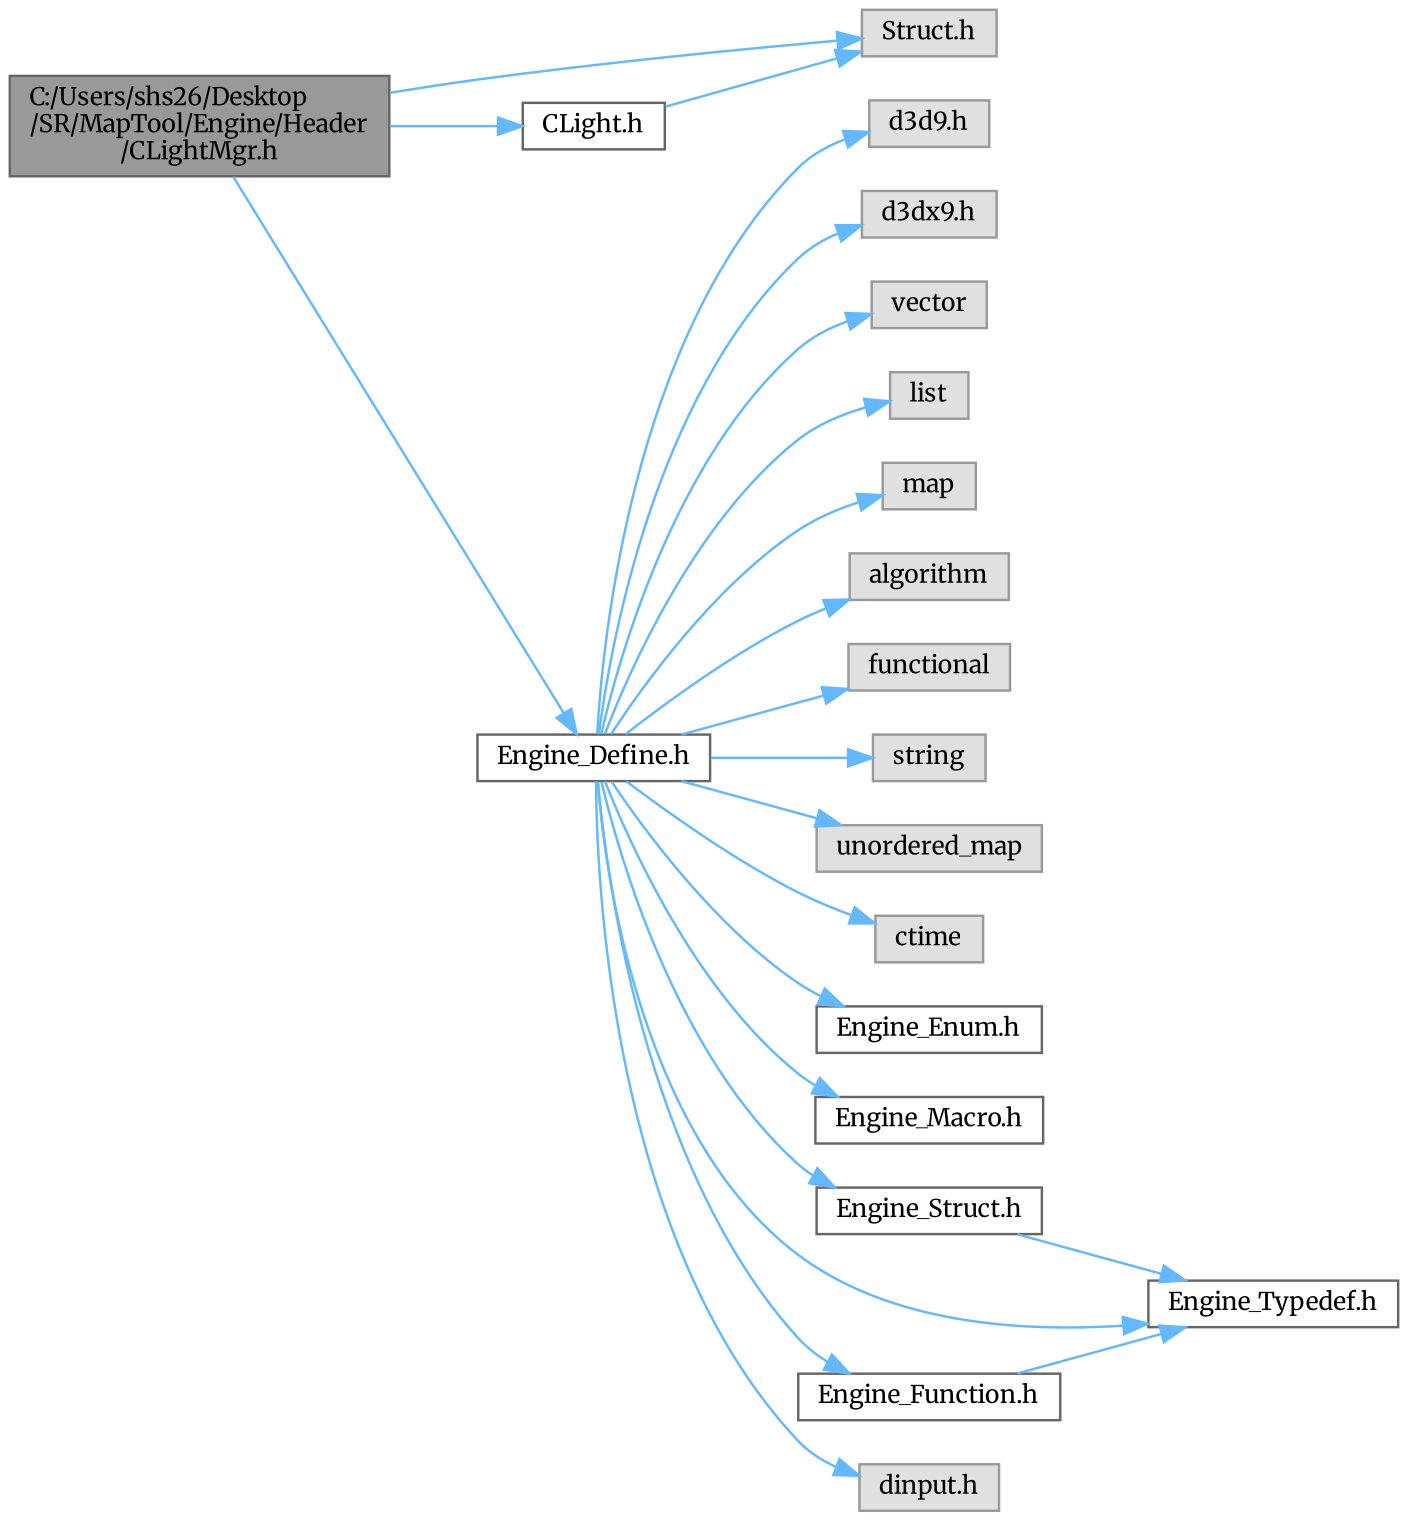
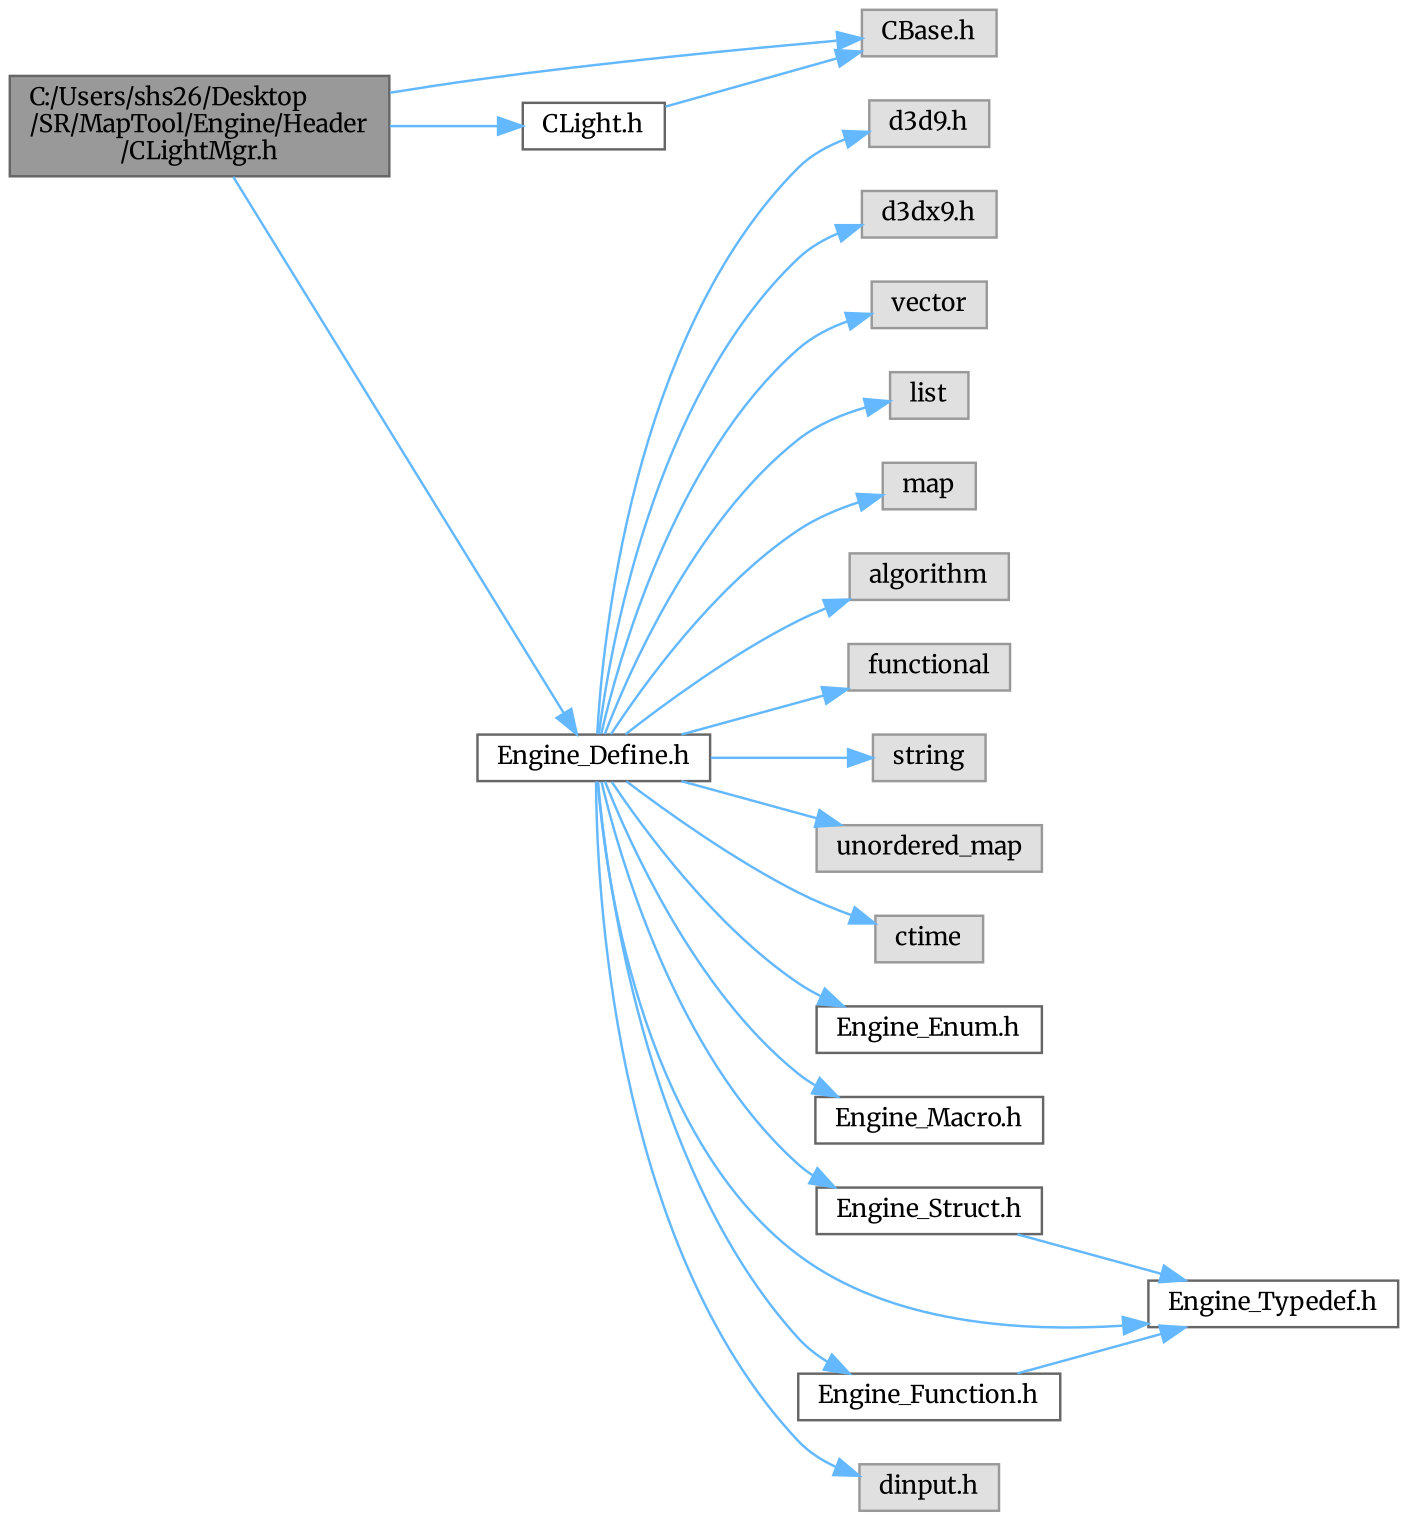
(929, 33) -> (929, 33)
